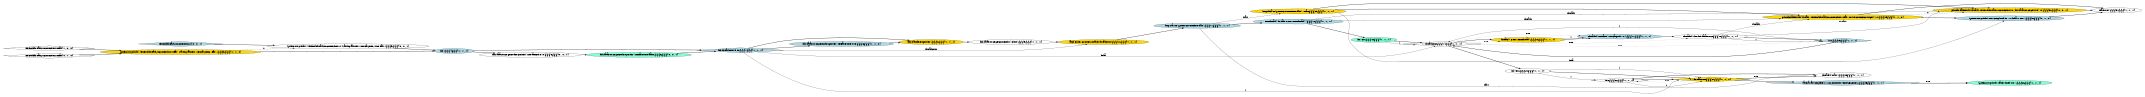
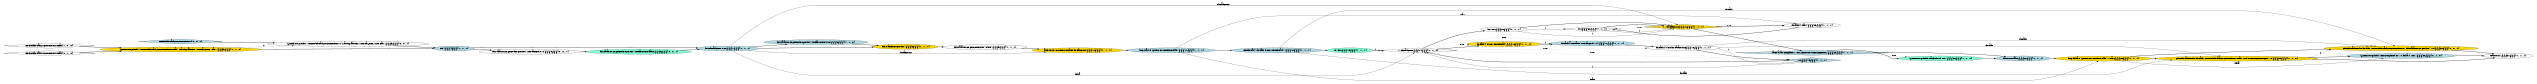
(740, 50) -> (728, 49)
none -> (2023, 58)
(1245, 90) -> (1223, 4)
